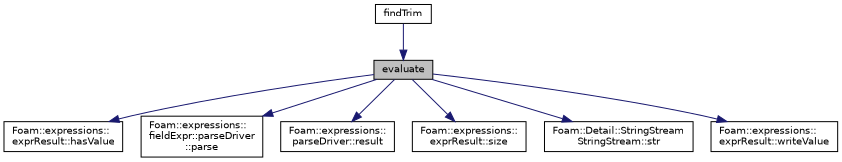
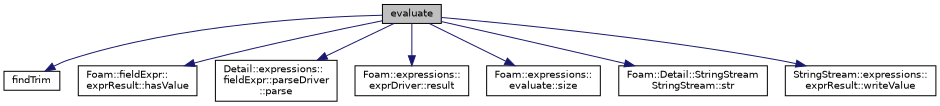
(403, 37) -> (216, 28)
(63, 137) -> (138, 81)
(202, 137) -> (276, 81)
(338, 137) -> (412, 81)
(469, 137) -> (543, 81)
(774, 137) -> (861, 81)
